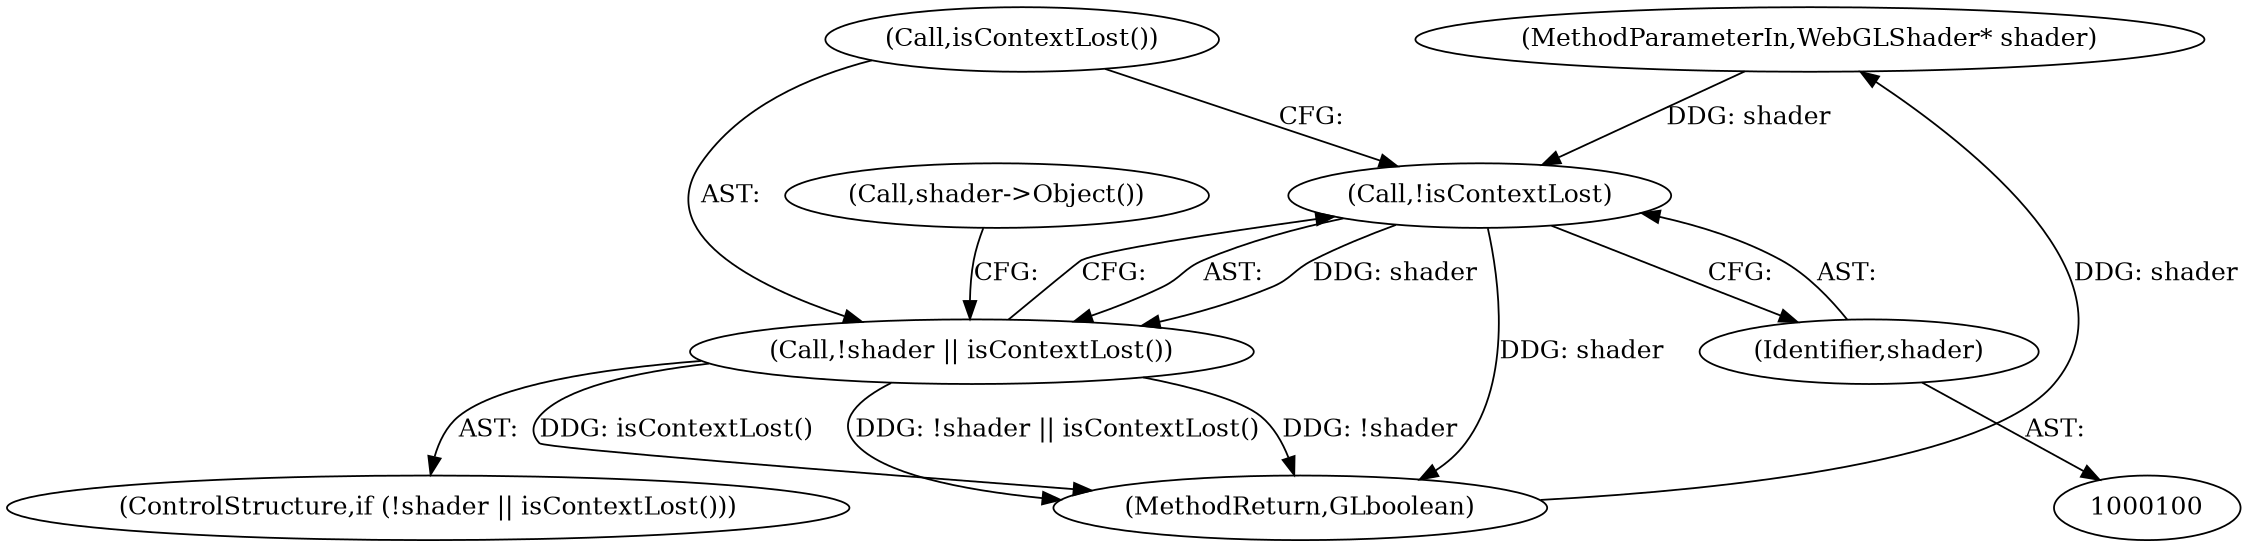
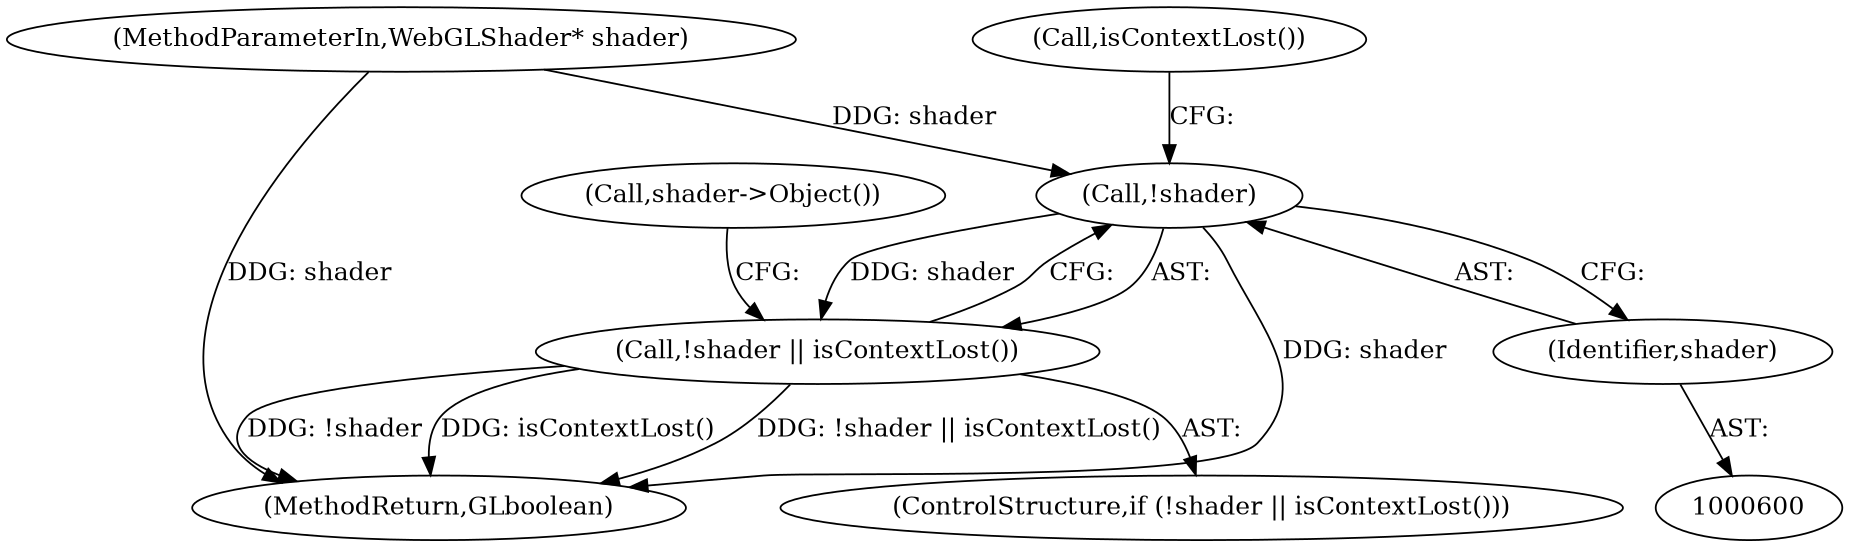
(693, 181) -> none
(1480, 196) -> (1169, 196)
(1974, 433) -> (228, 262)
(2147, 508) -> (1749, 508)
